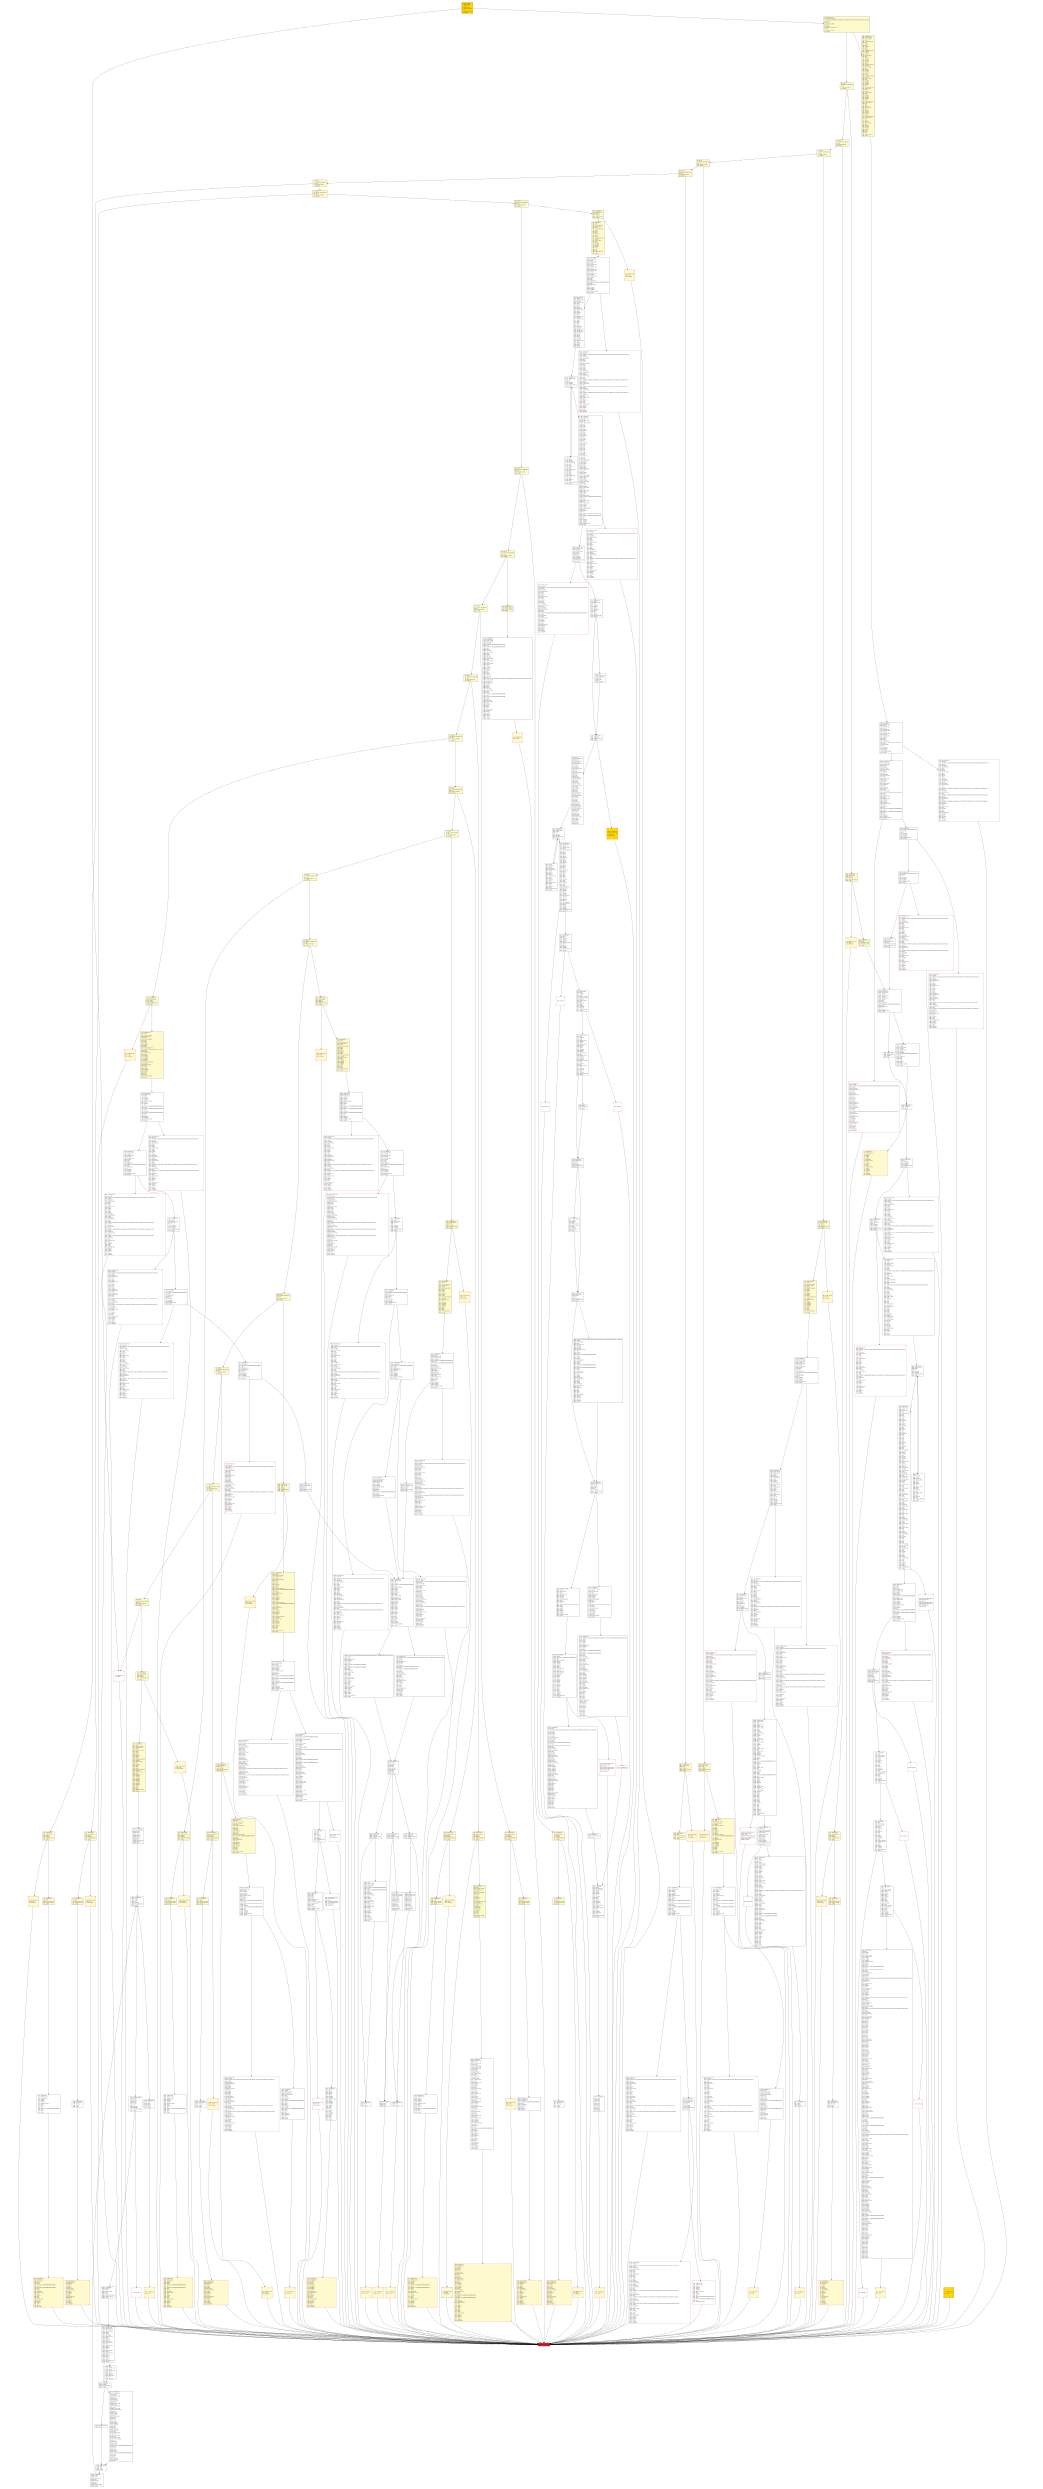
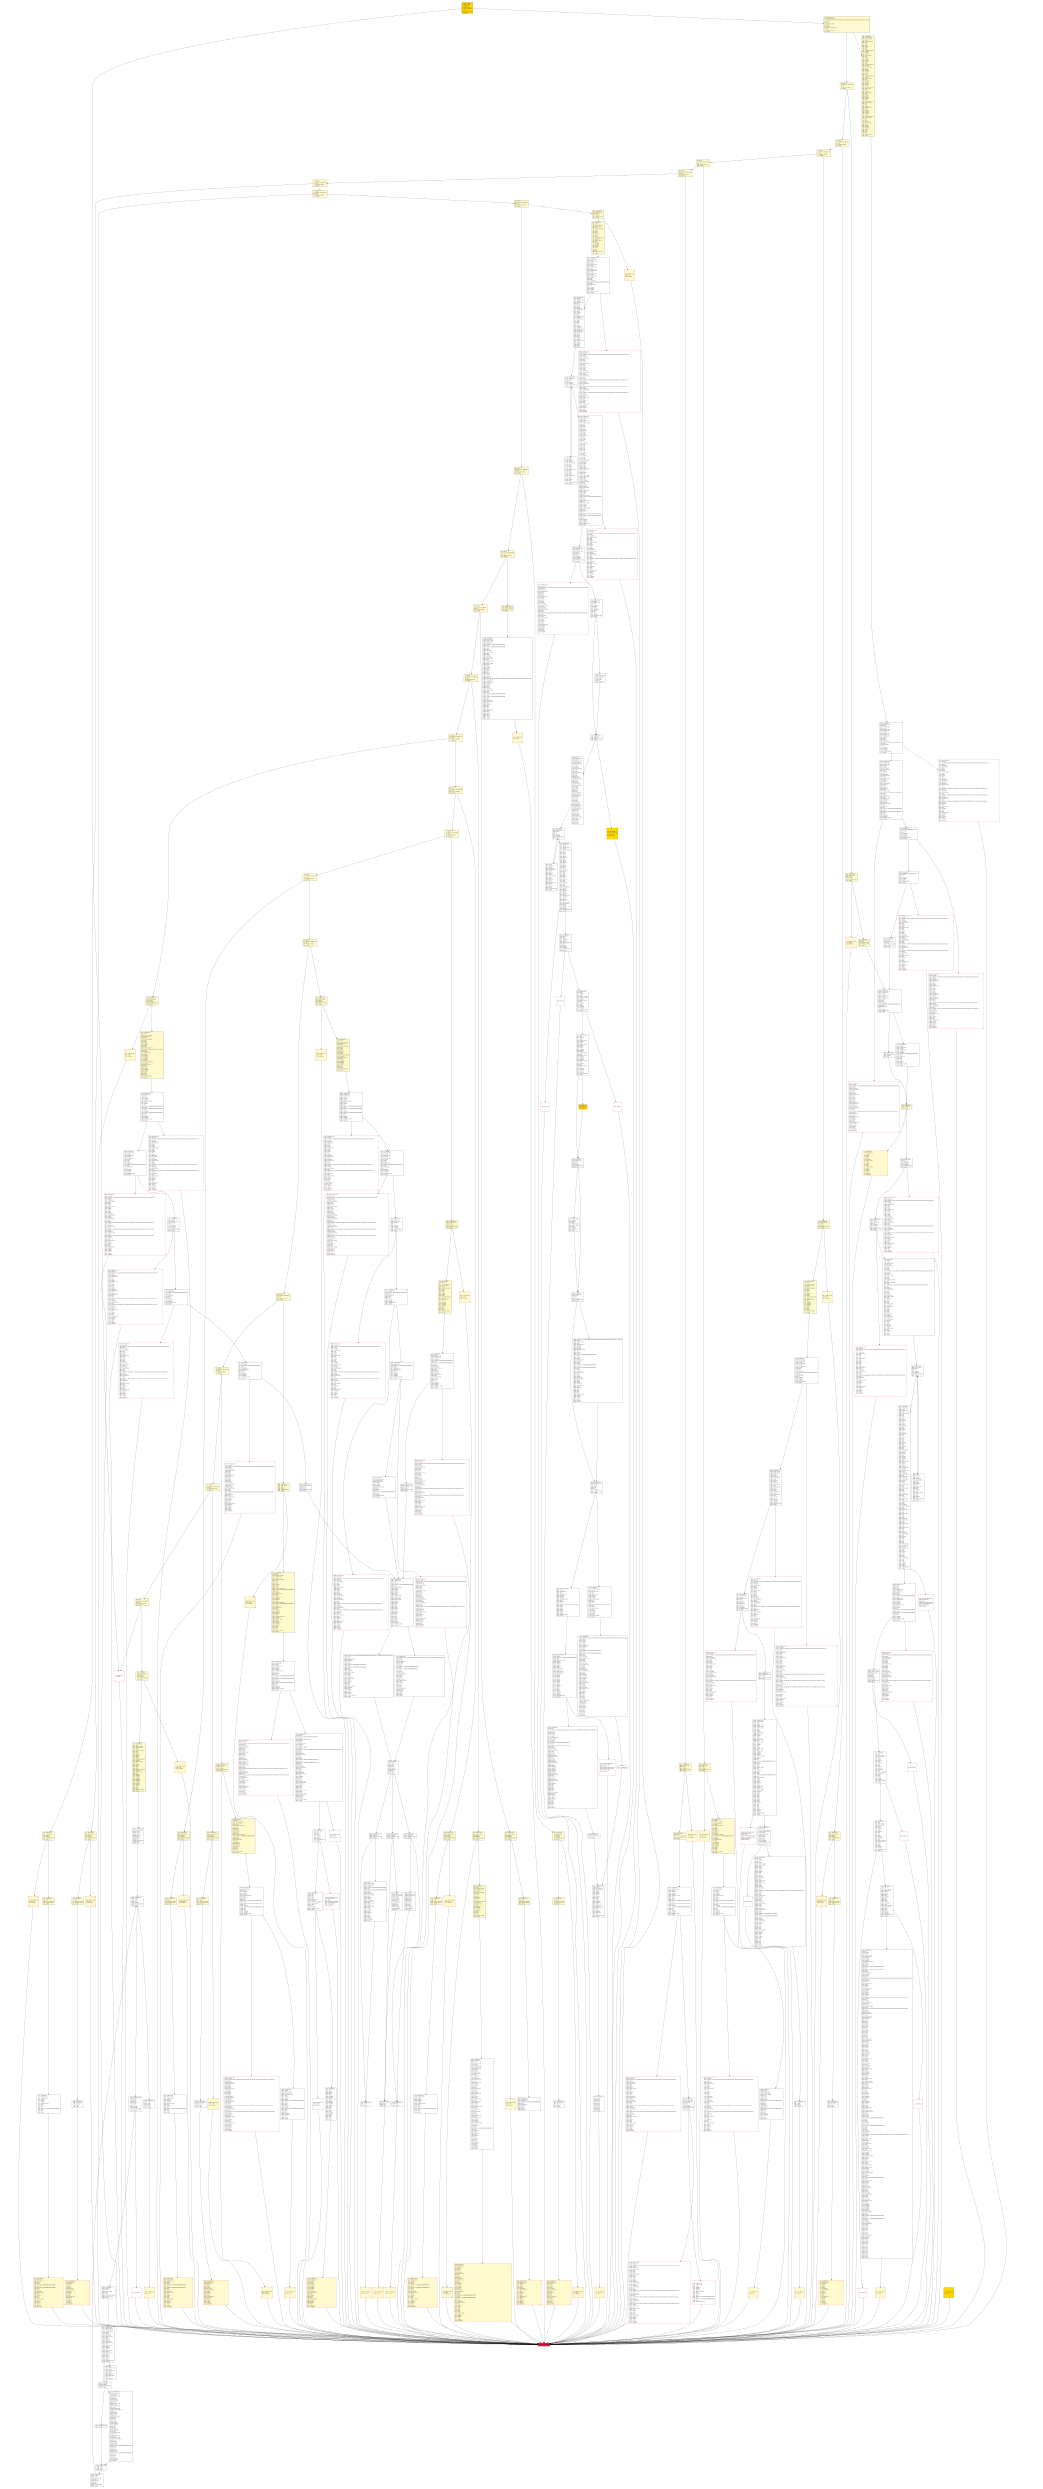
(583, 1107) -> (583, 1107)
(907, 1107) -> (907, 1107)
